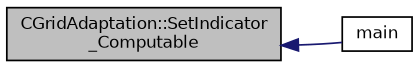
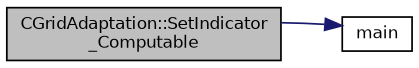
(320, 44) -> (303, 23)
